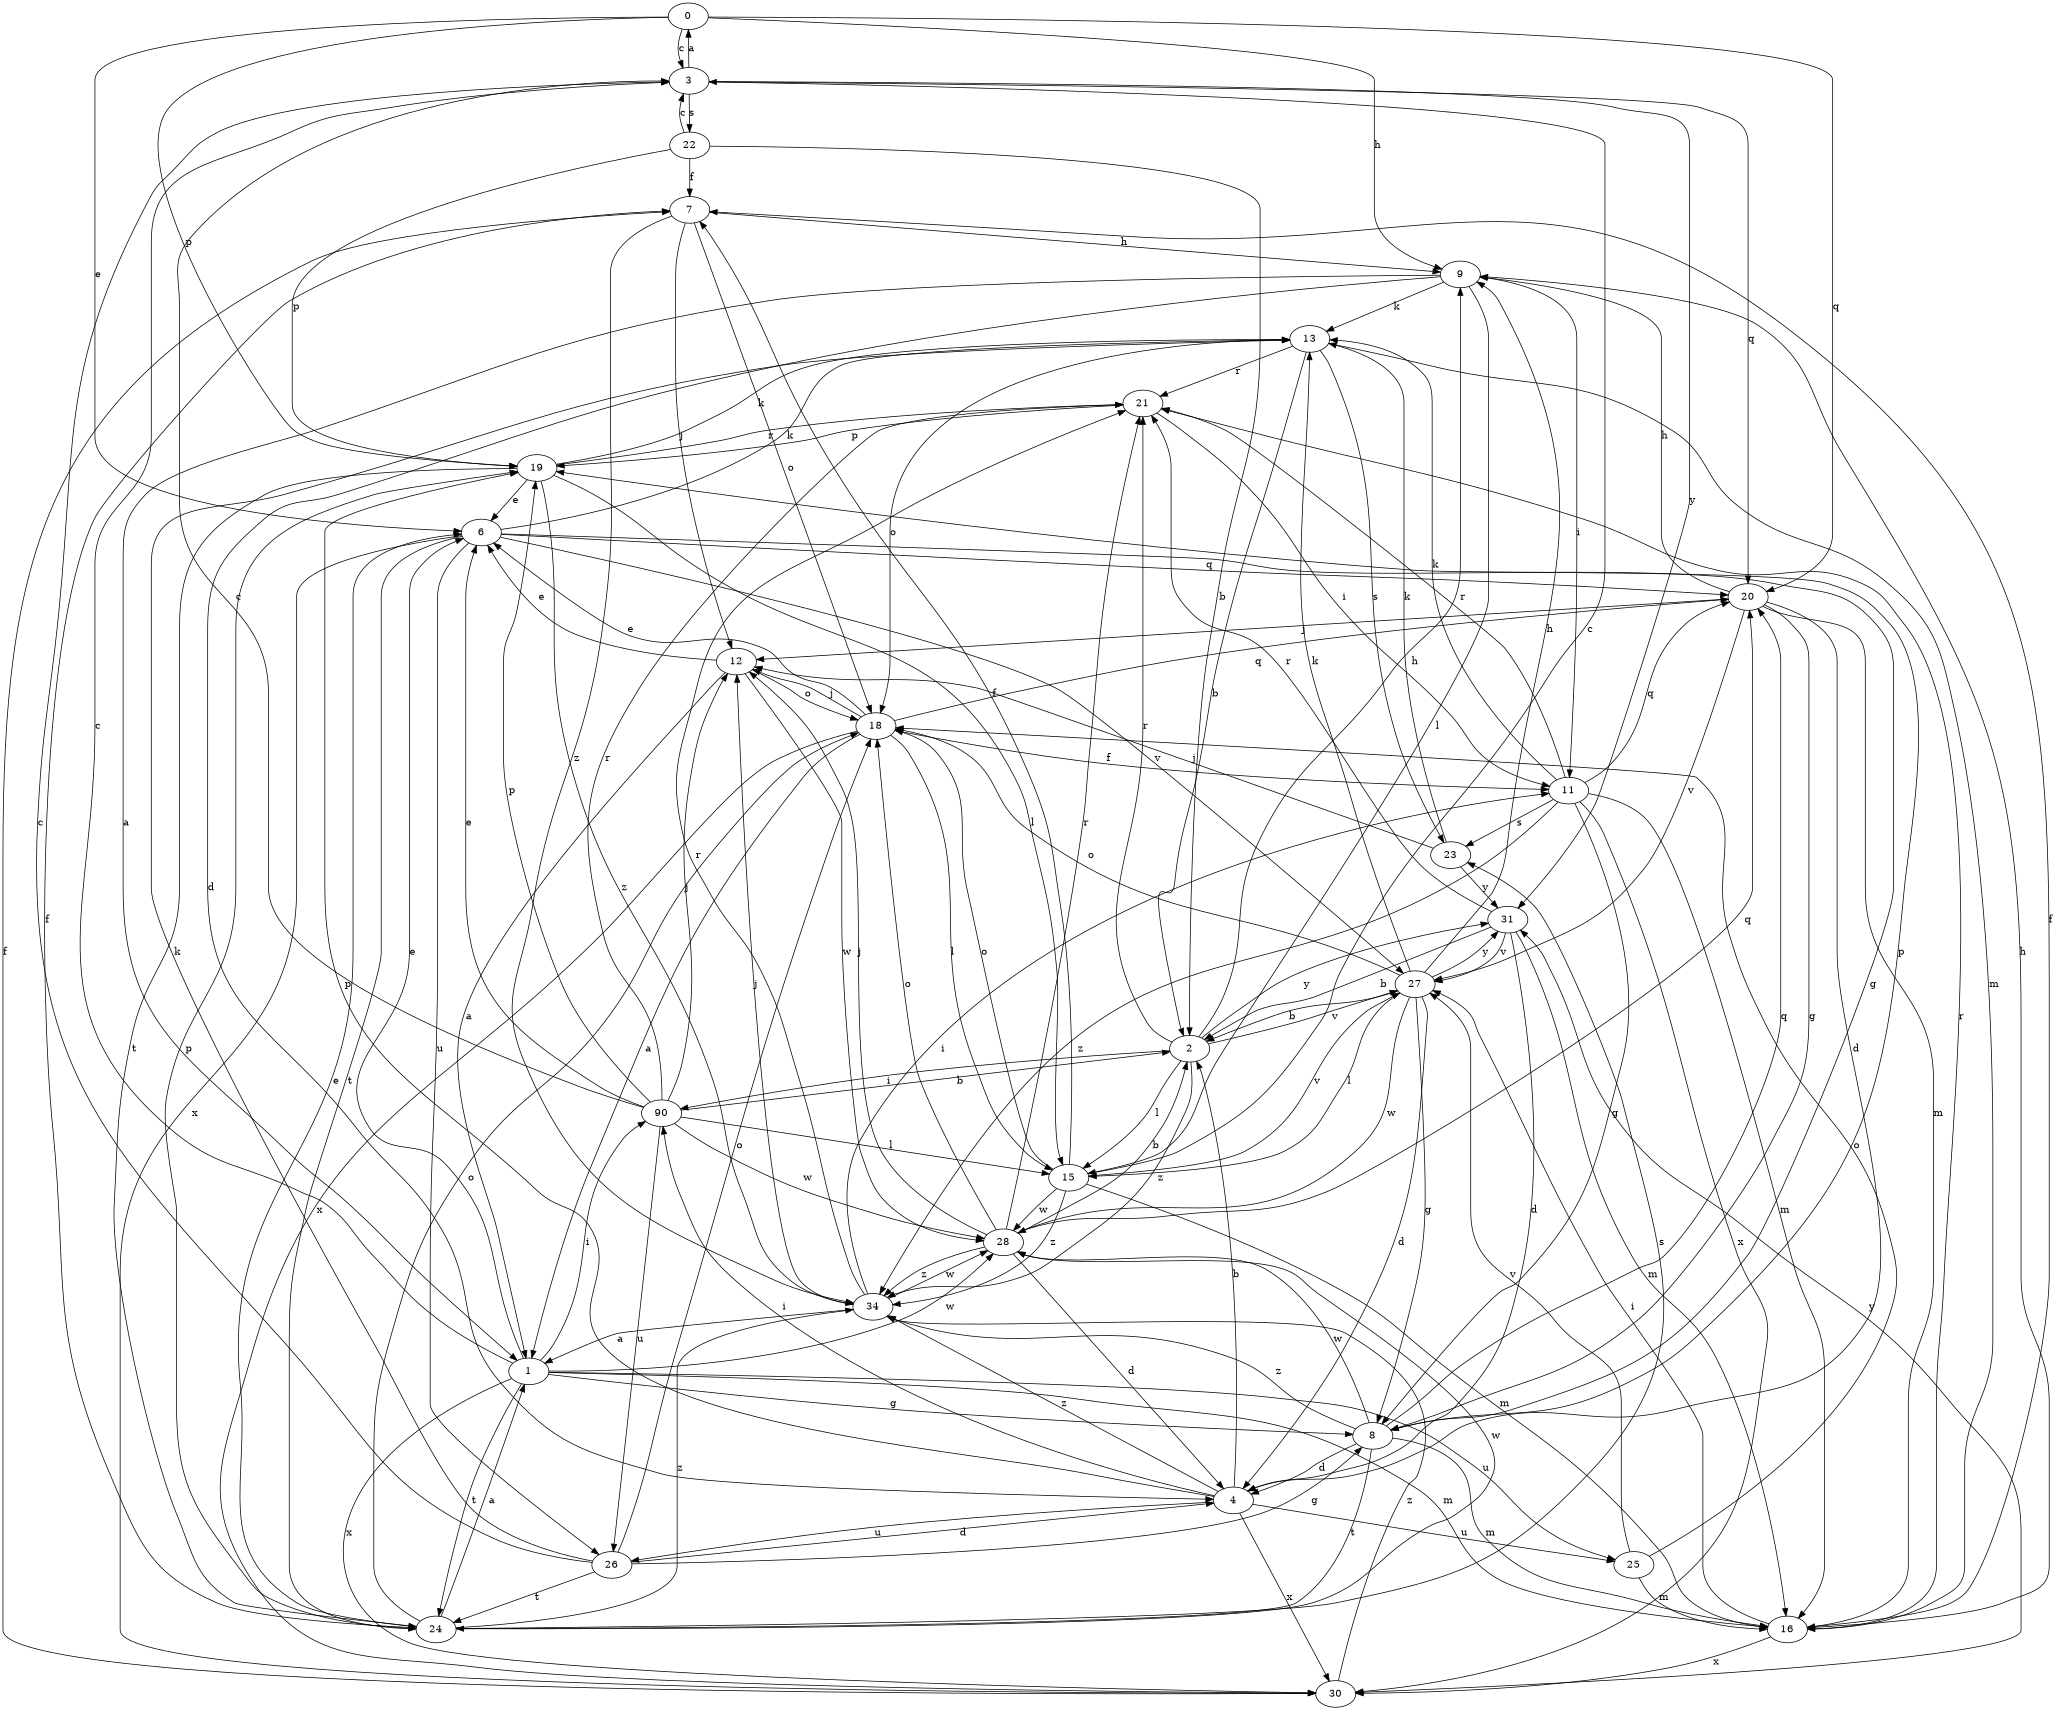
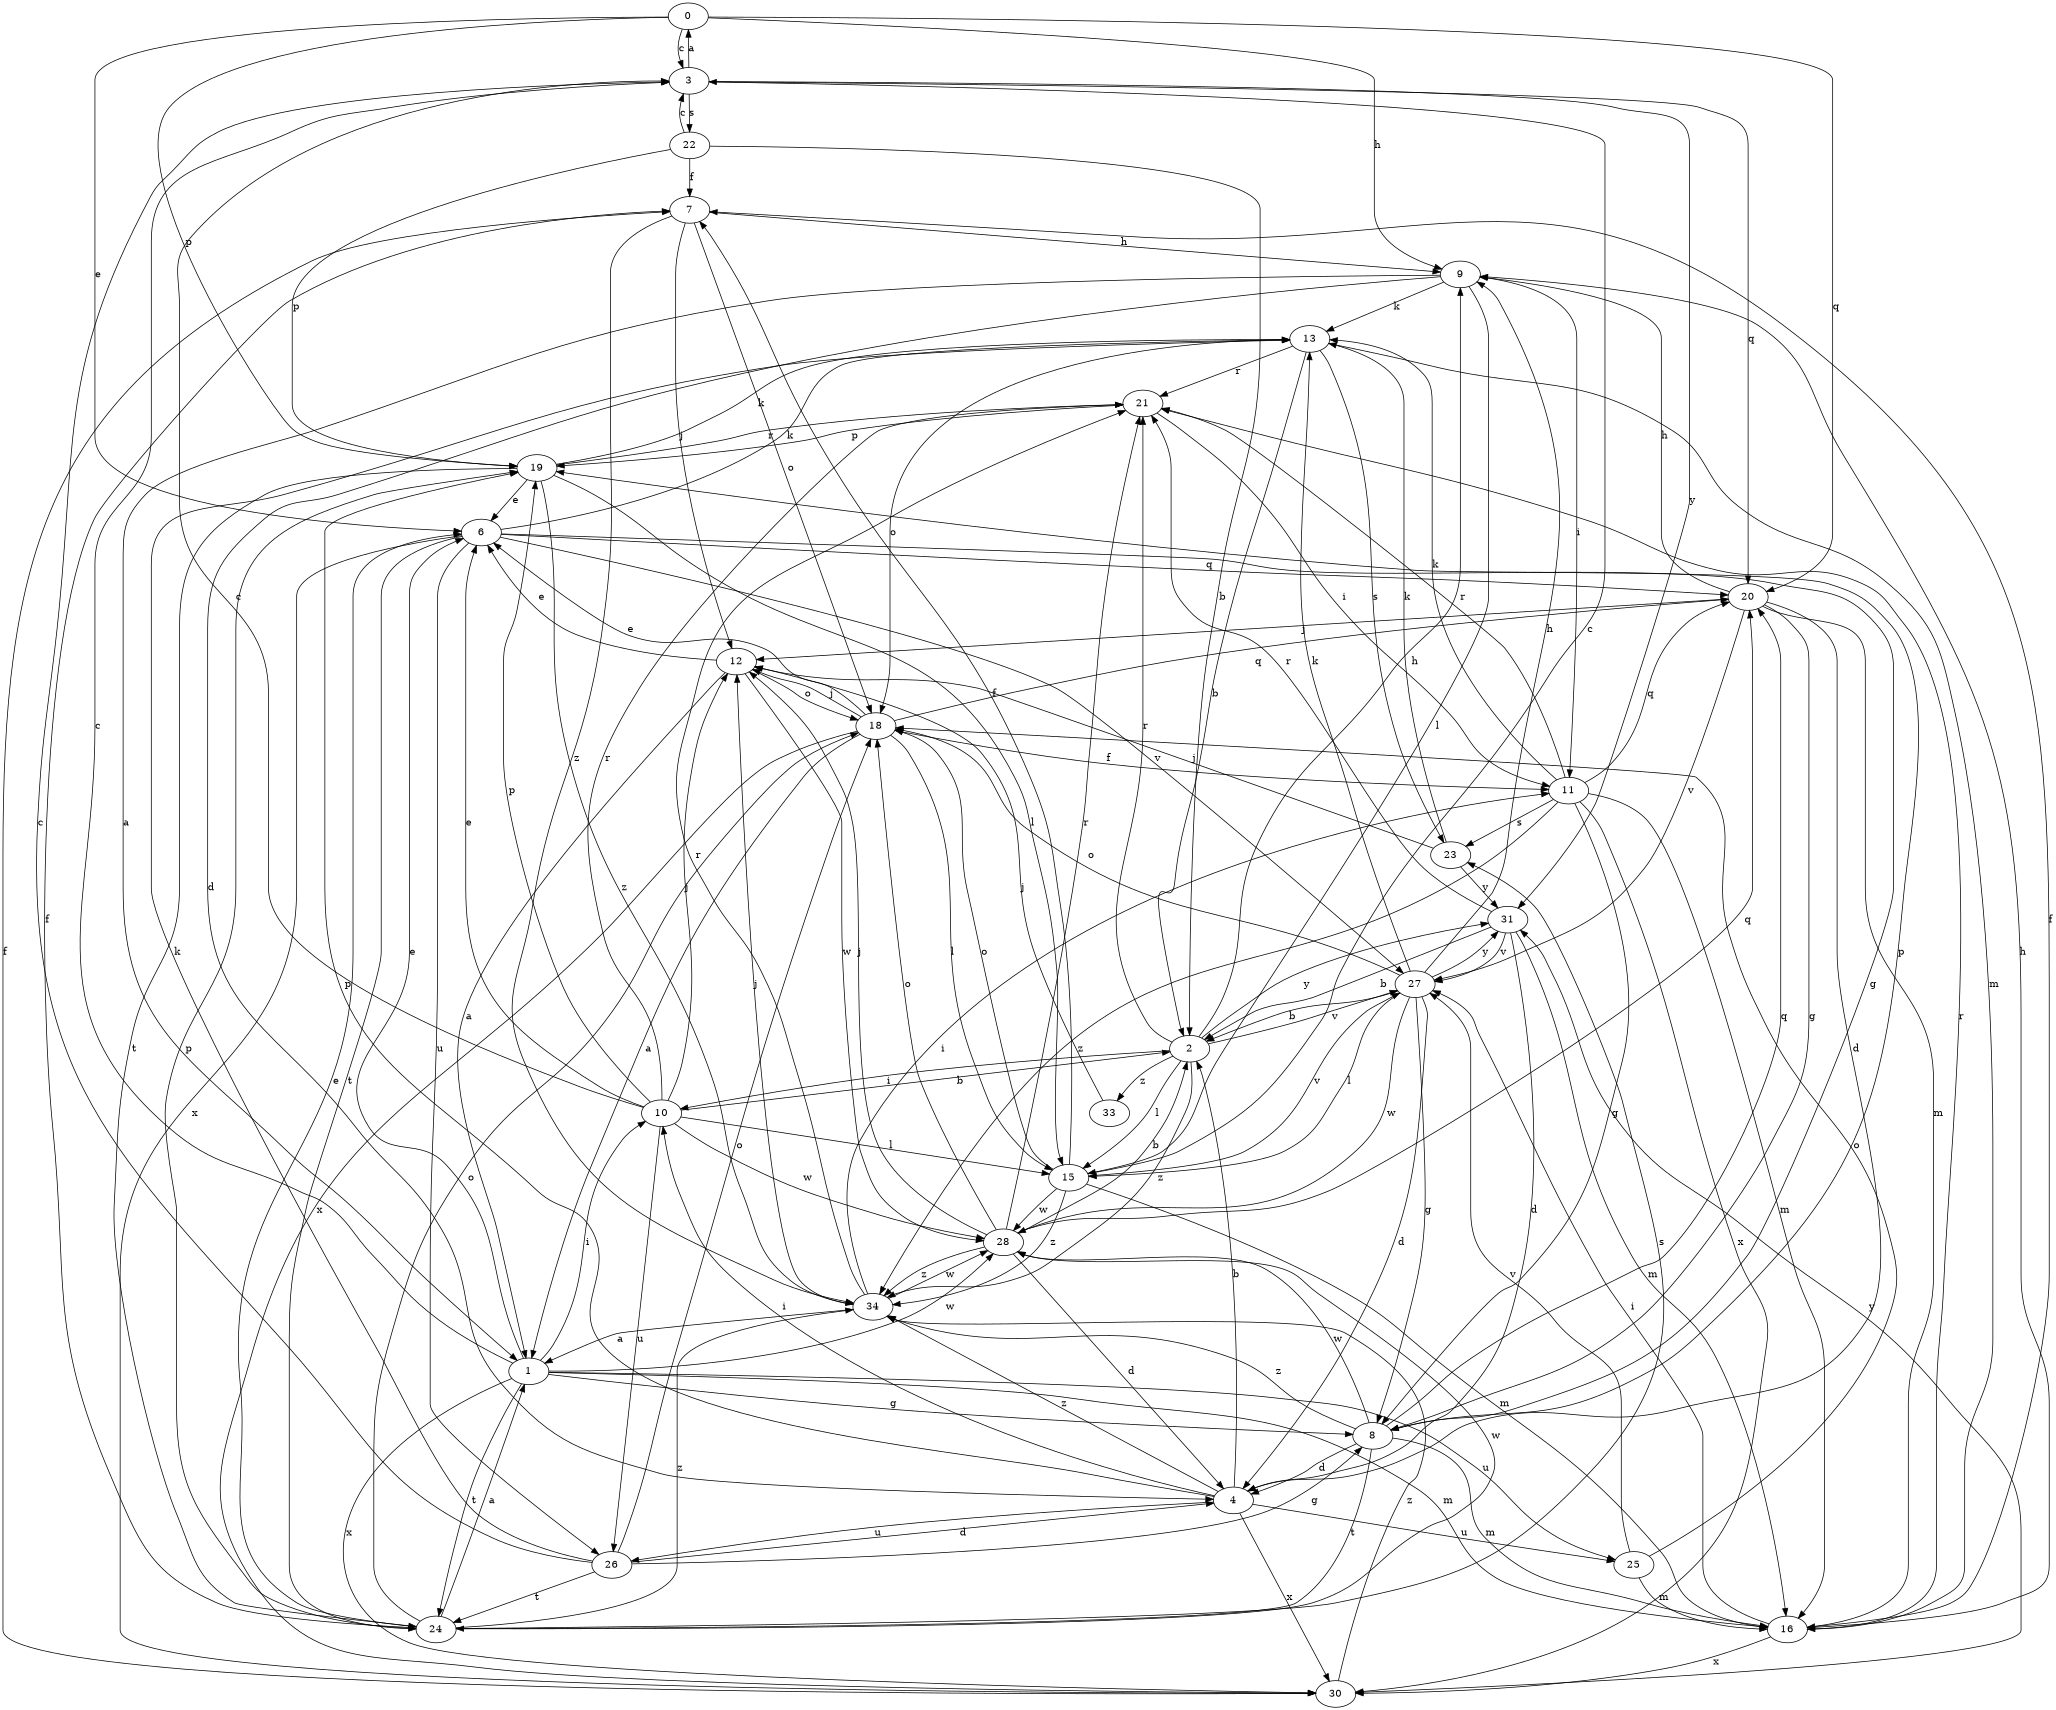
(662, 1113) -> (662, 1113)
none -> (1110, 1113)
